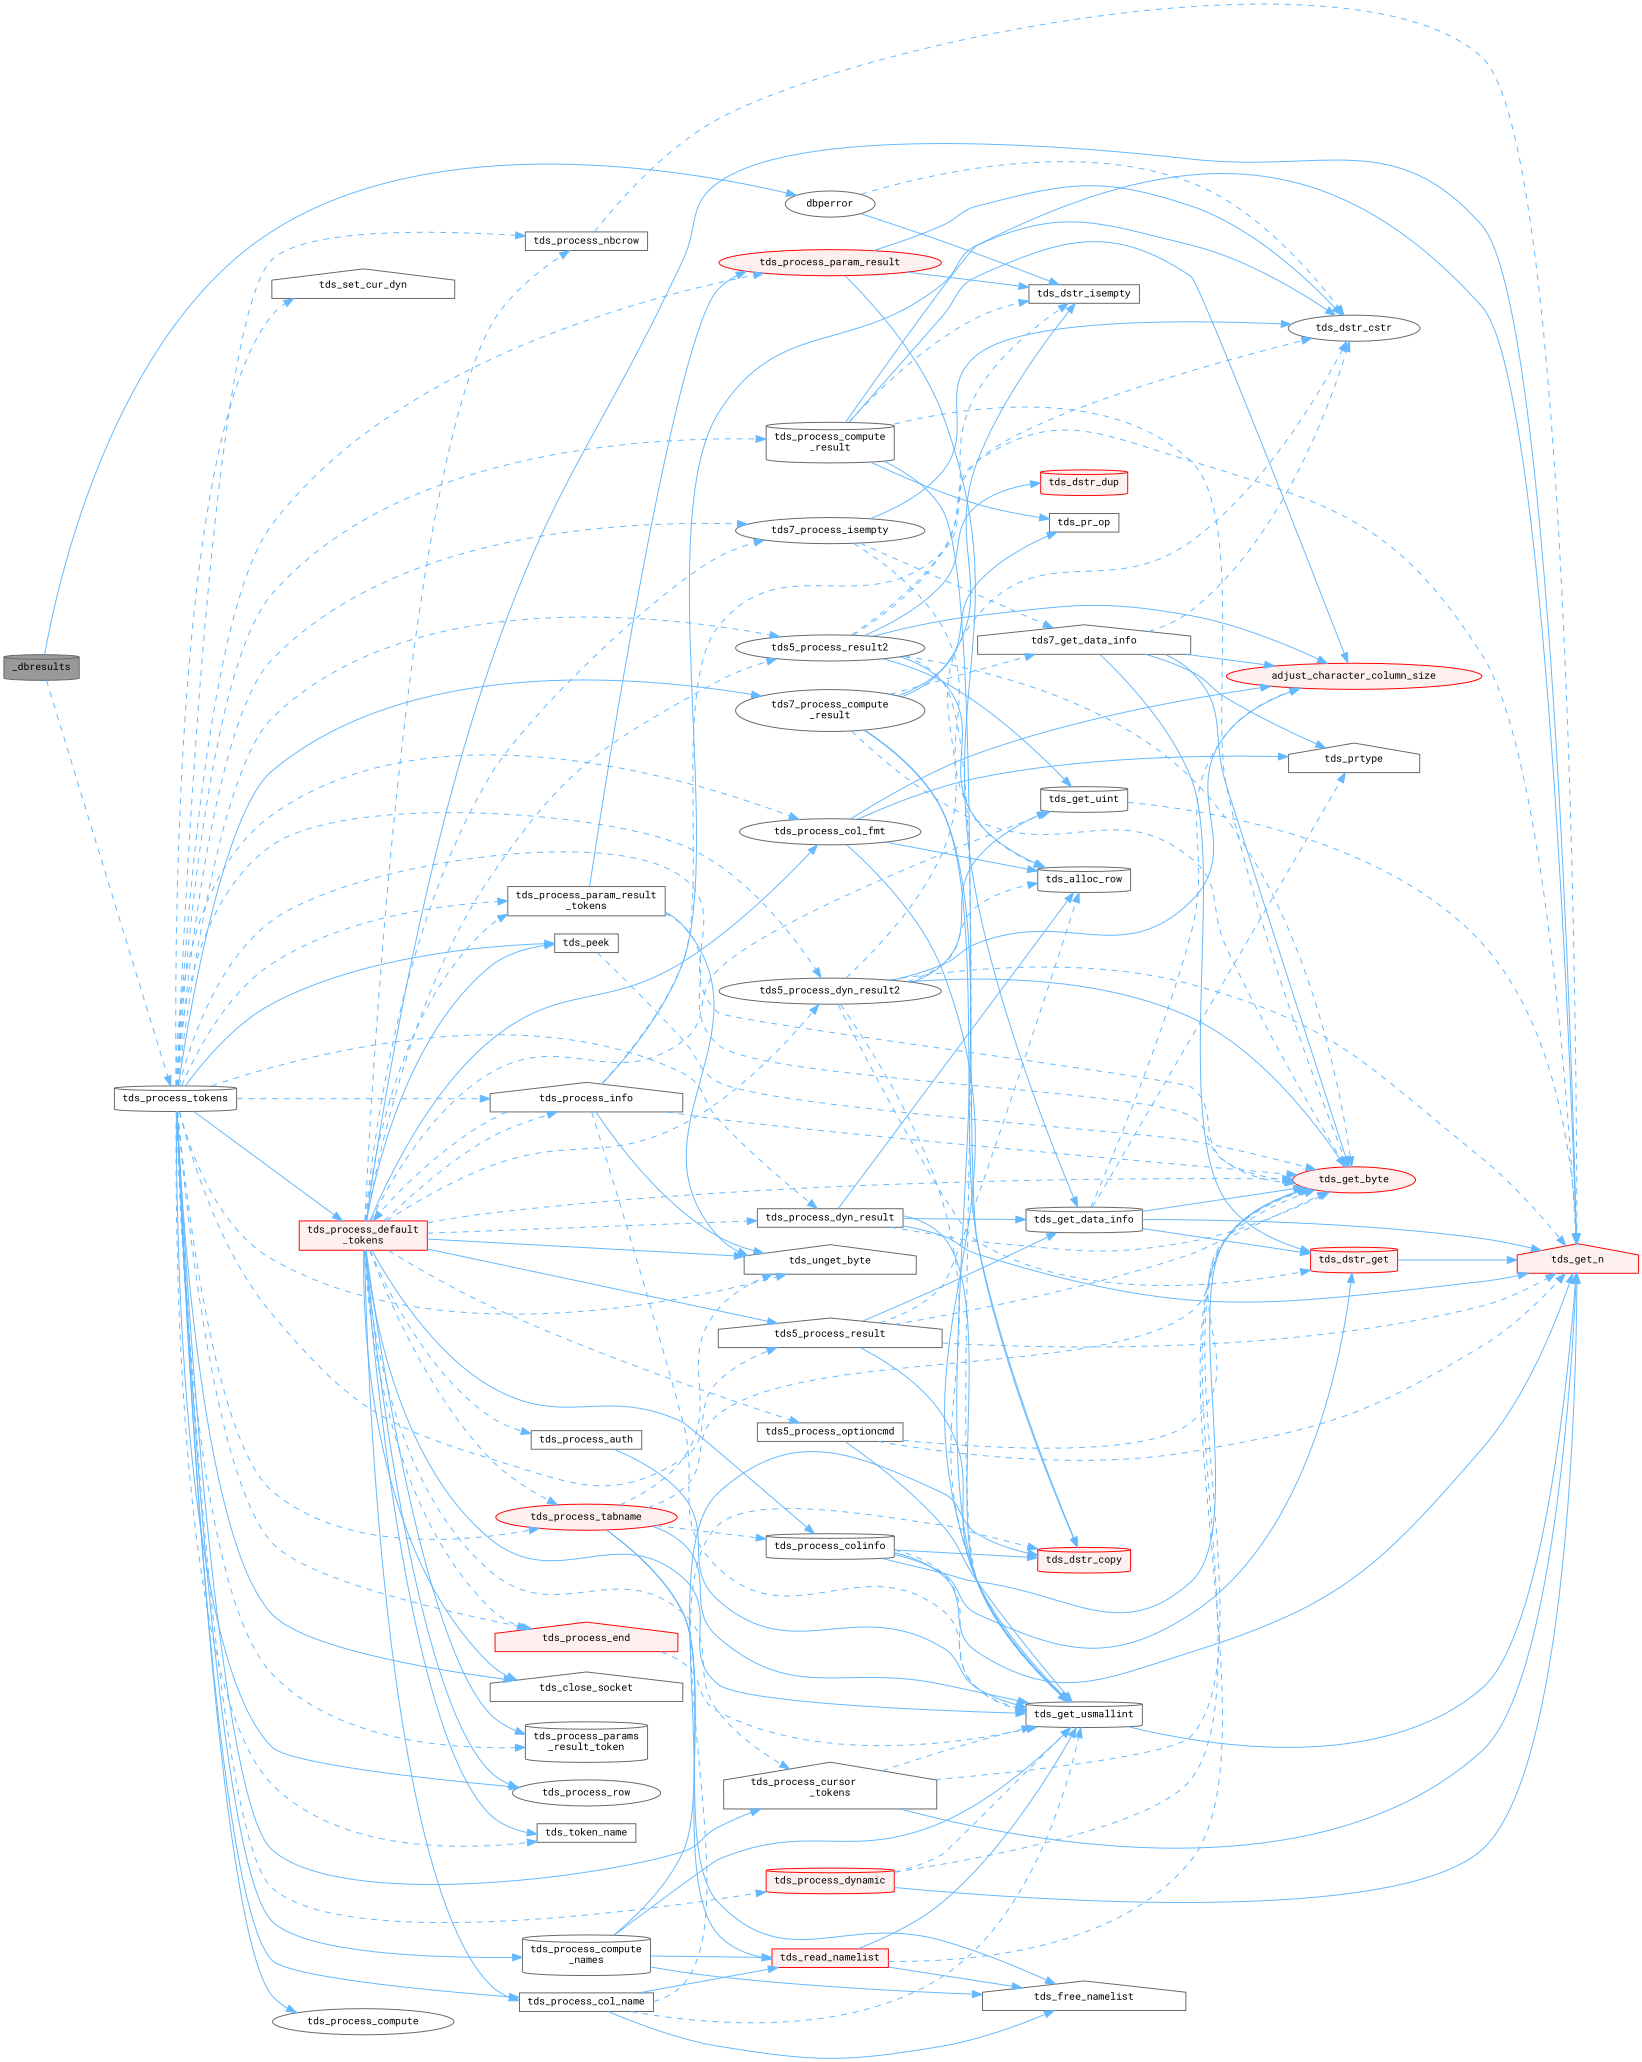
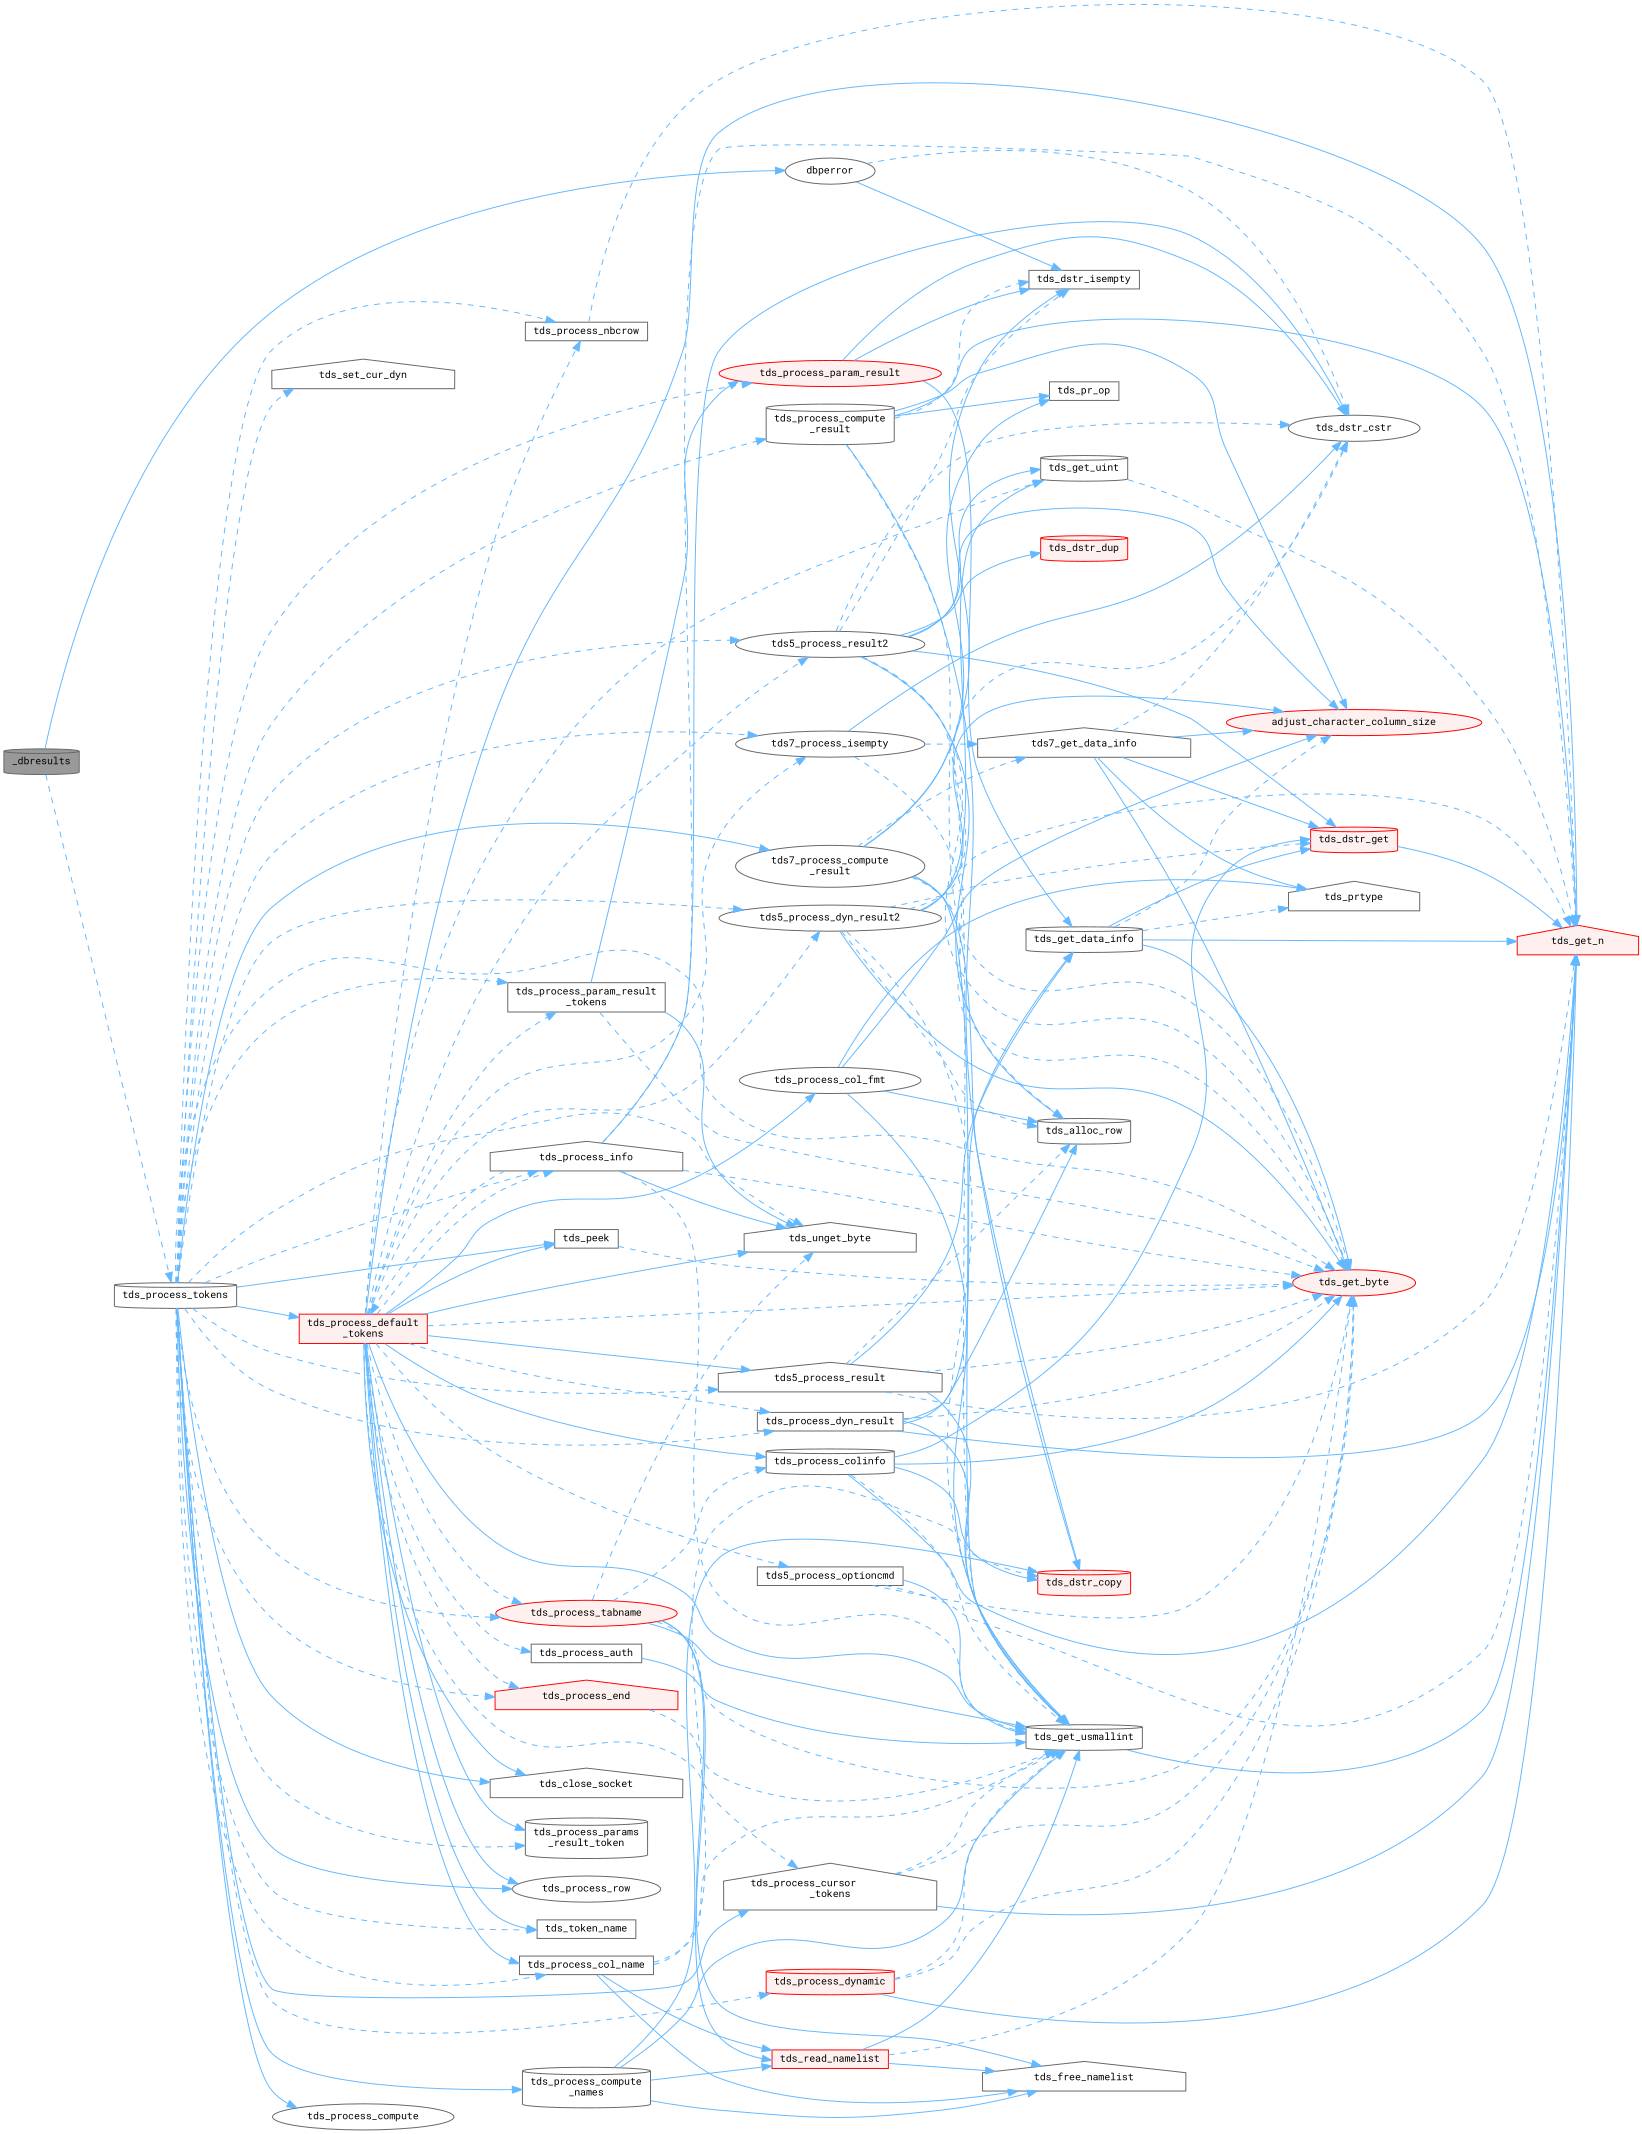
none -> (1104, 687)
(381, 768) -> none
(259, 1930) -> (201, 1719)
